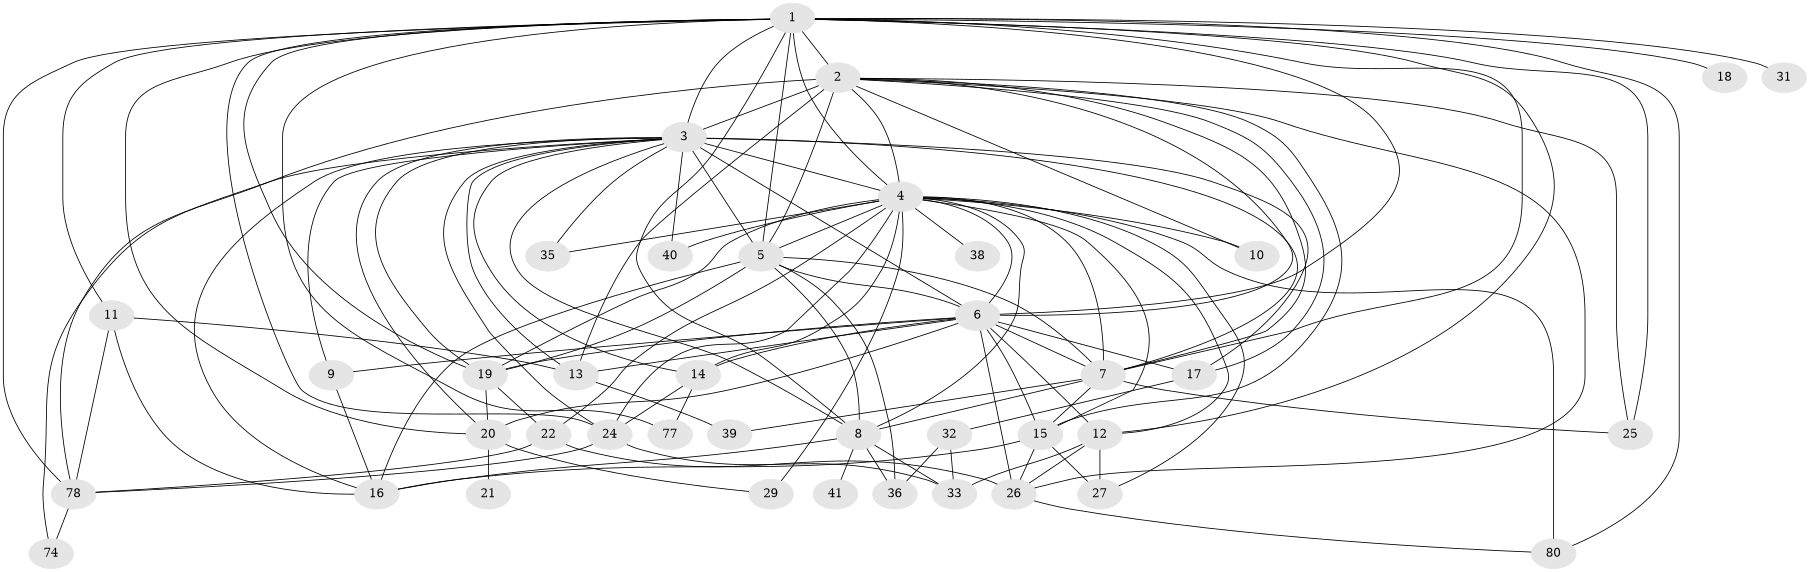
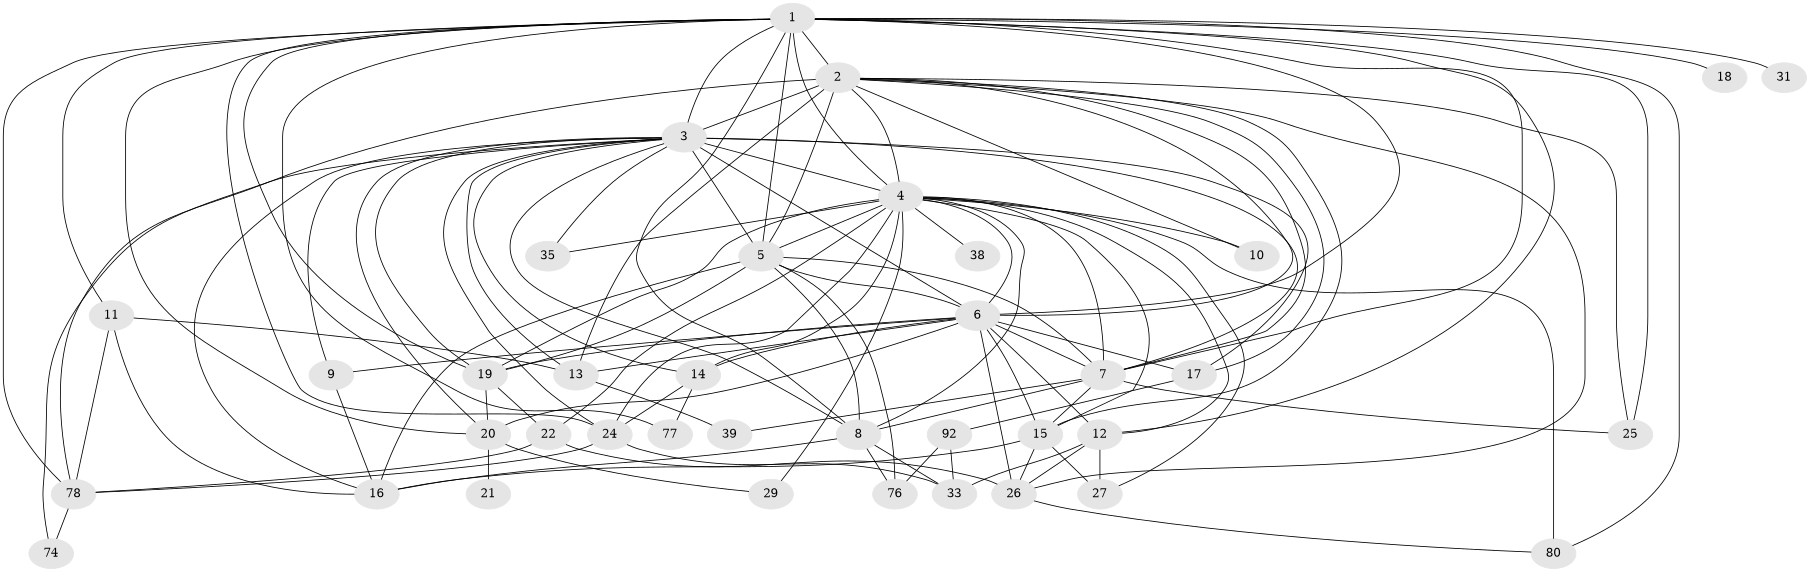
(670, 256) -> none
(950, 435) -> (950, 435)
(835, 494) -> none
(895, 494) -> (895, 494)
